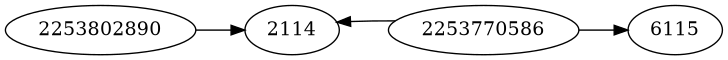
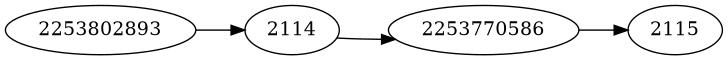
(373, 21) -> (359, 39)
(101, 30) -> (101, 30)
(675, 30) -> (675, 30)
